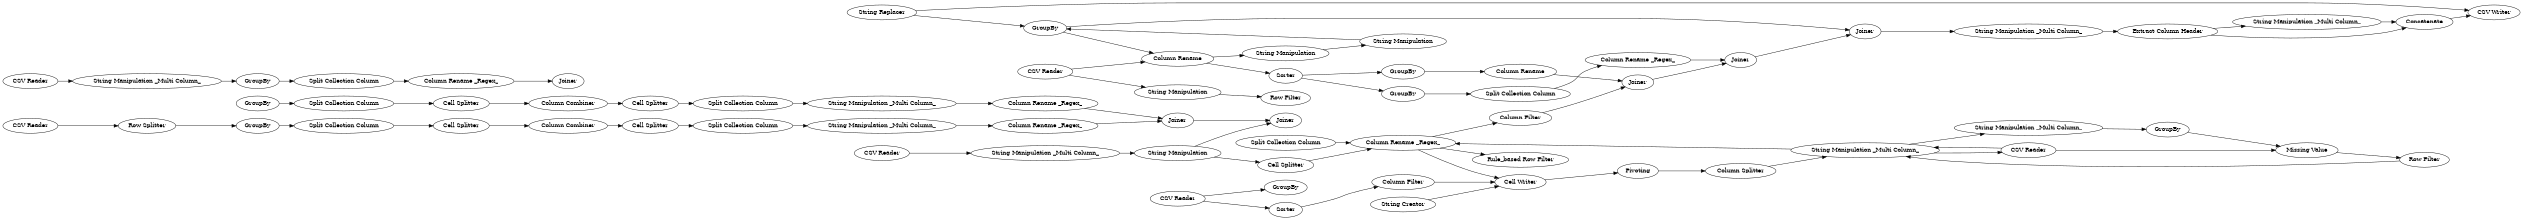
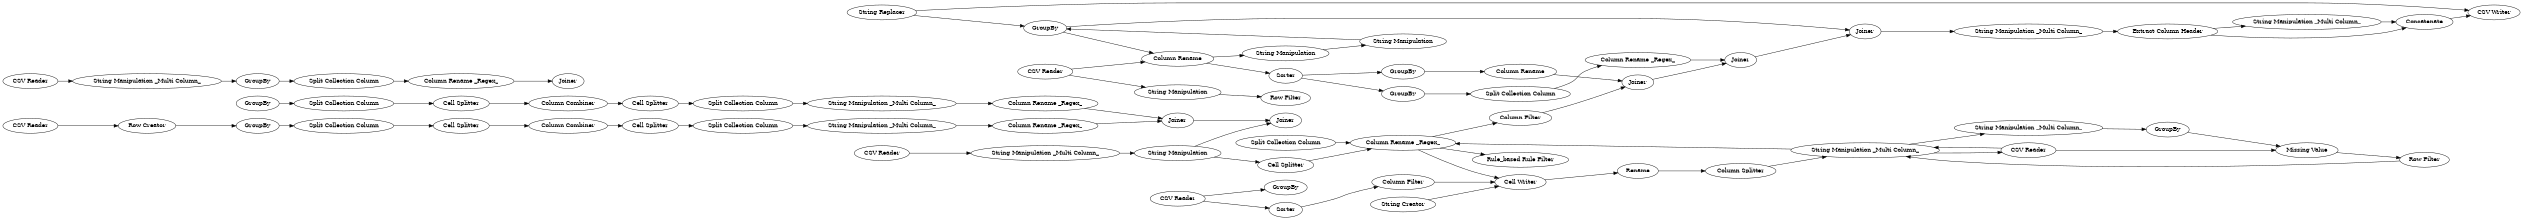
(147, 126) -> (147, 126)
(1520, 160) -> (1520, 160)
(1638, 171) -> (1638, 171)
